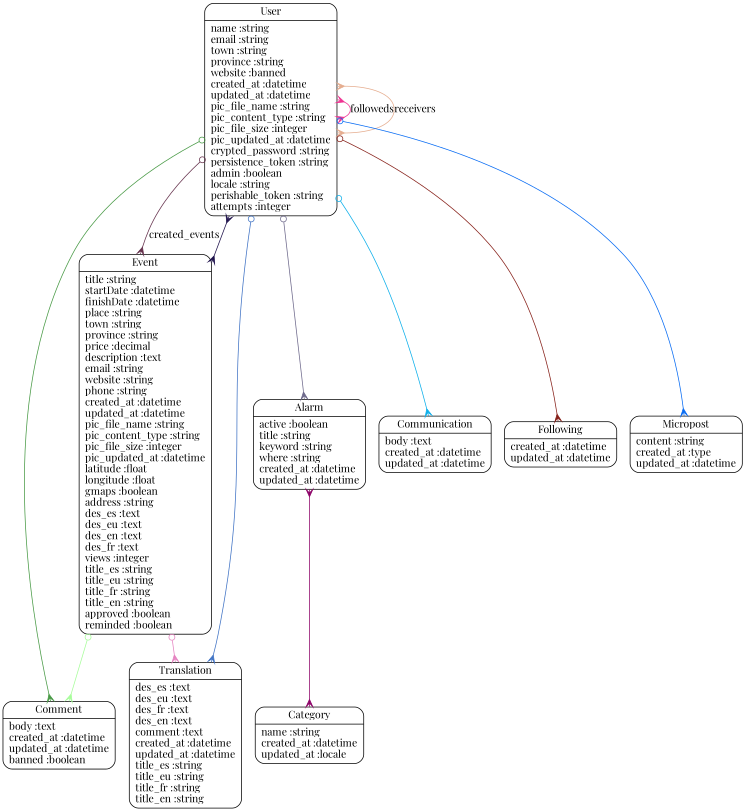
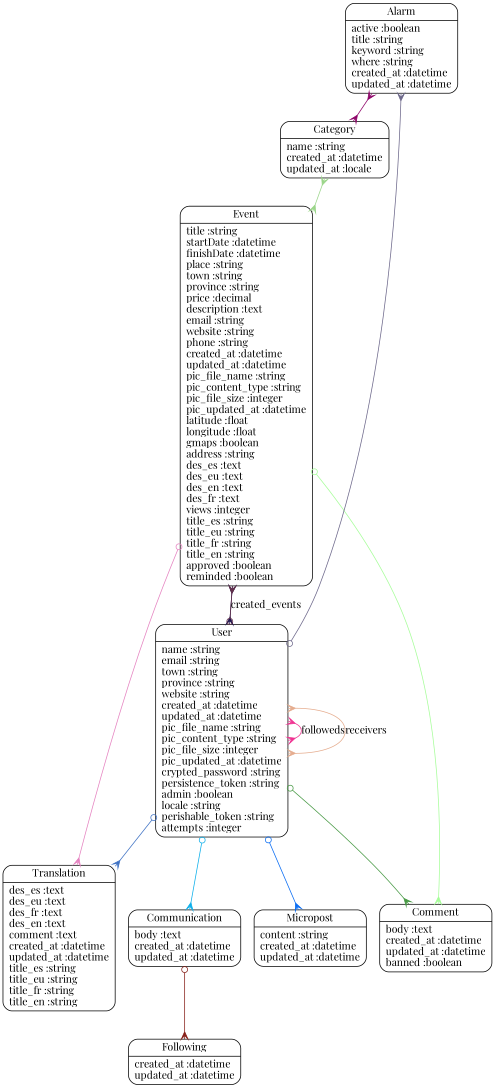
(249, 73) -> (196, 694)
none -> (319, 195)
(490, 246) -> (185, 1002)
(674, 453) -> (308, 946)
